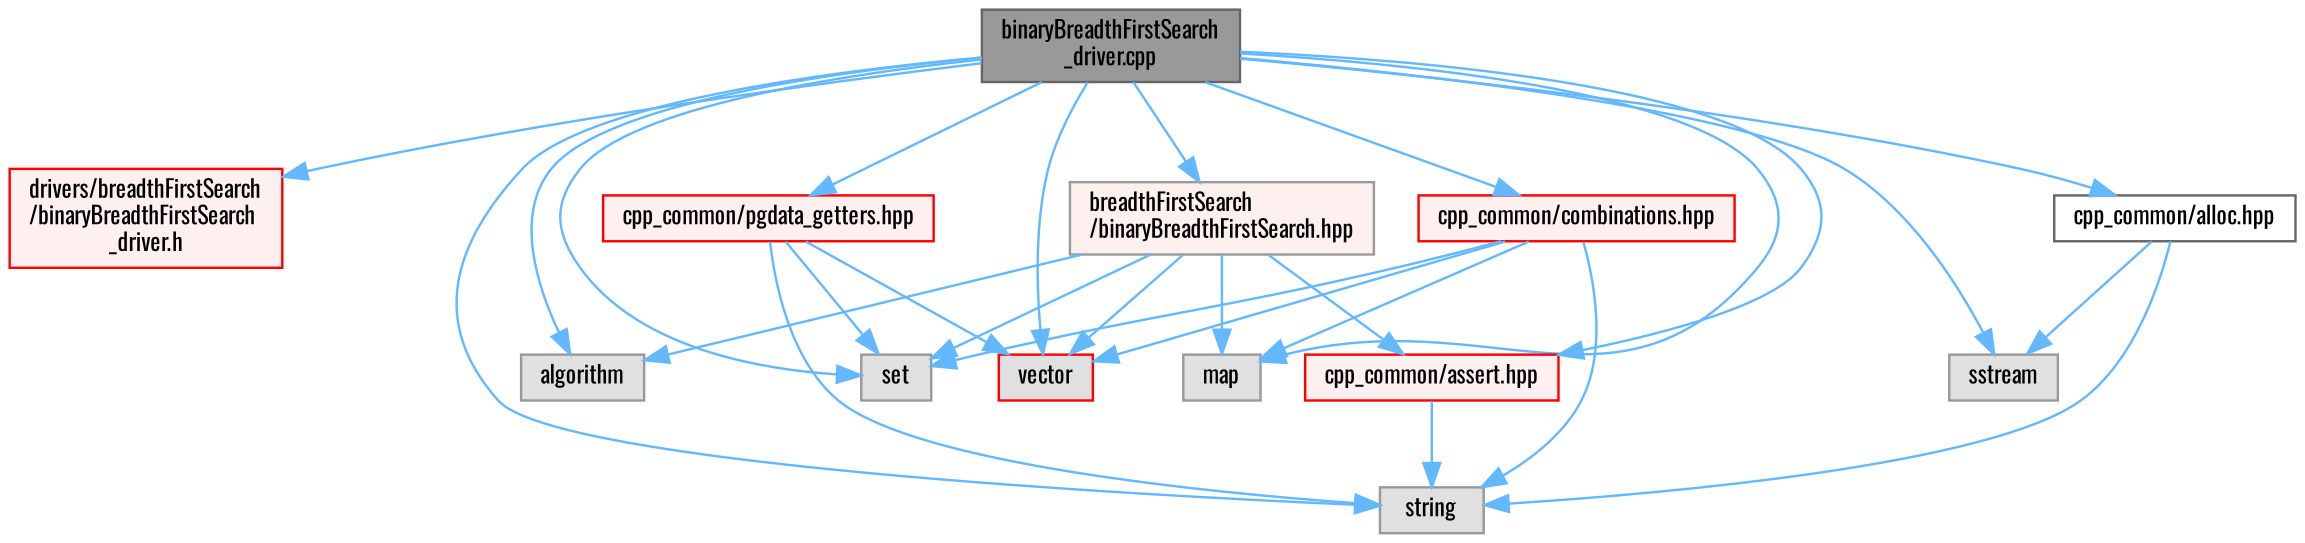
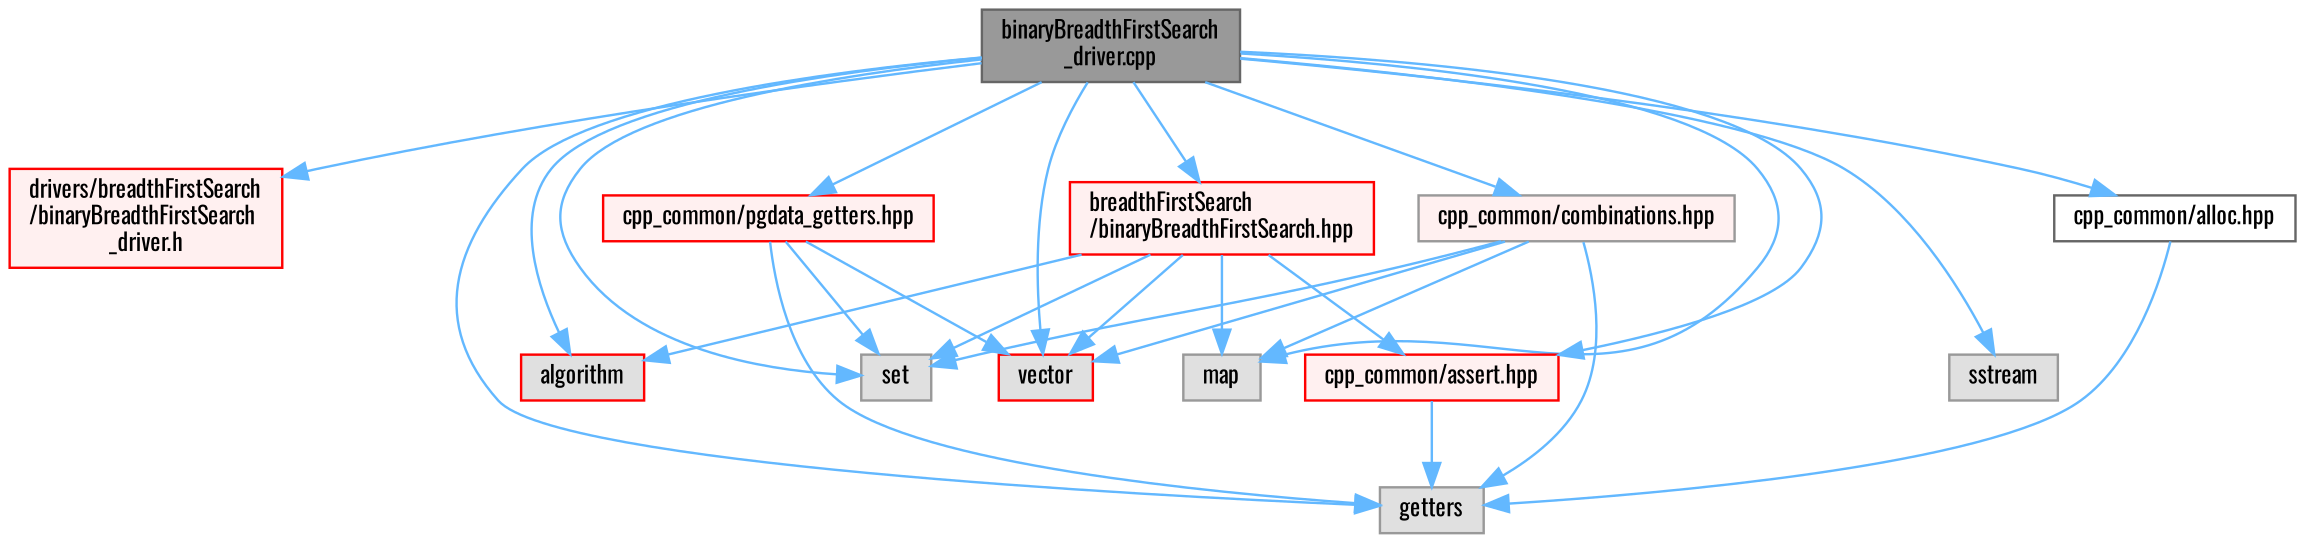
(1222, 218) -> (1222, 218)
(1577, 218) -> (1577, 218)
(2099, 289) -> none
(583, 378) -> (583, 378)
(1432, 510) -> (1432, 510)
